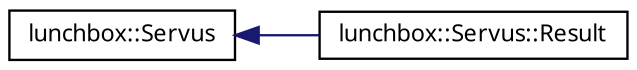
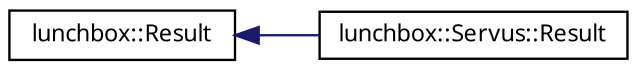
(122, 35) -> (122, 35)
